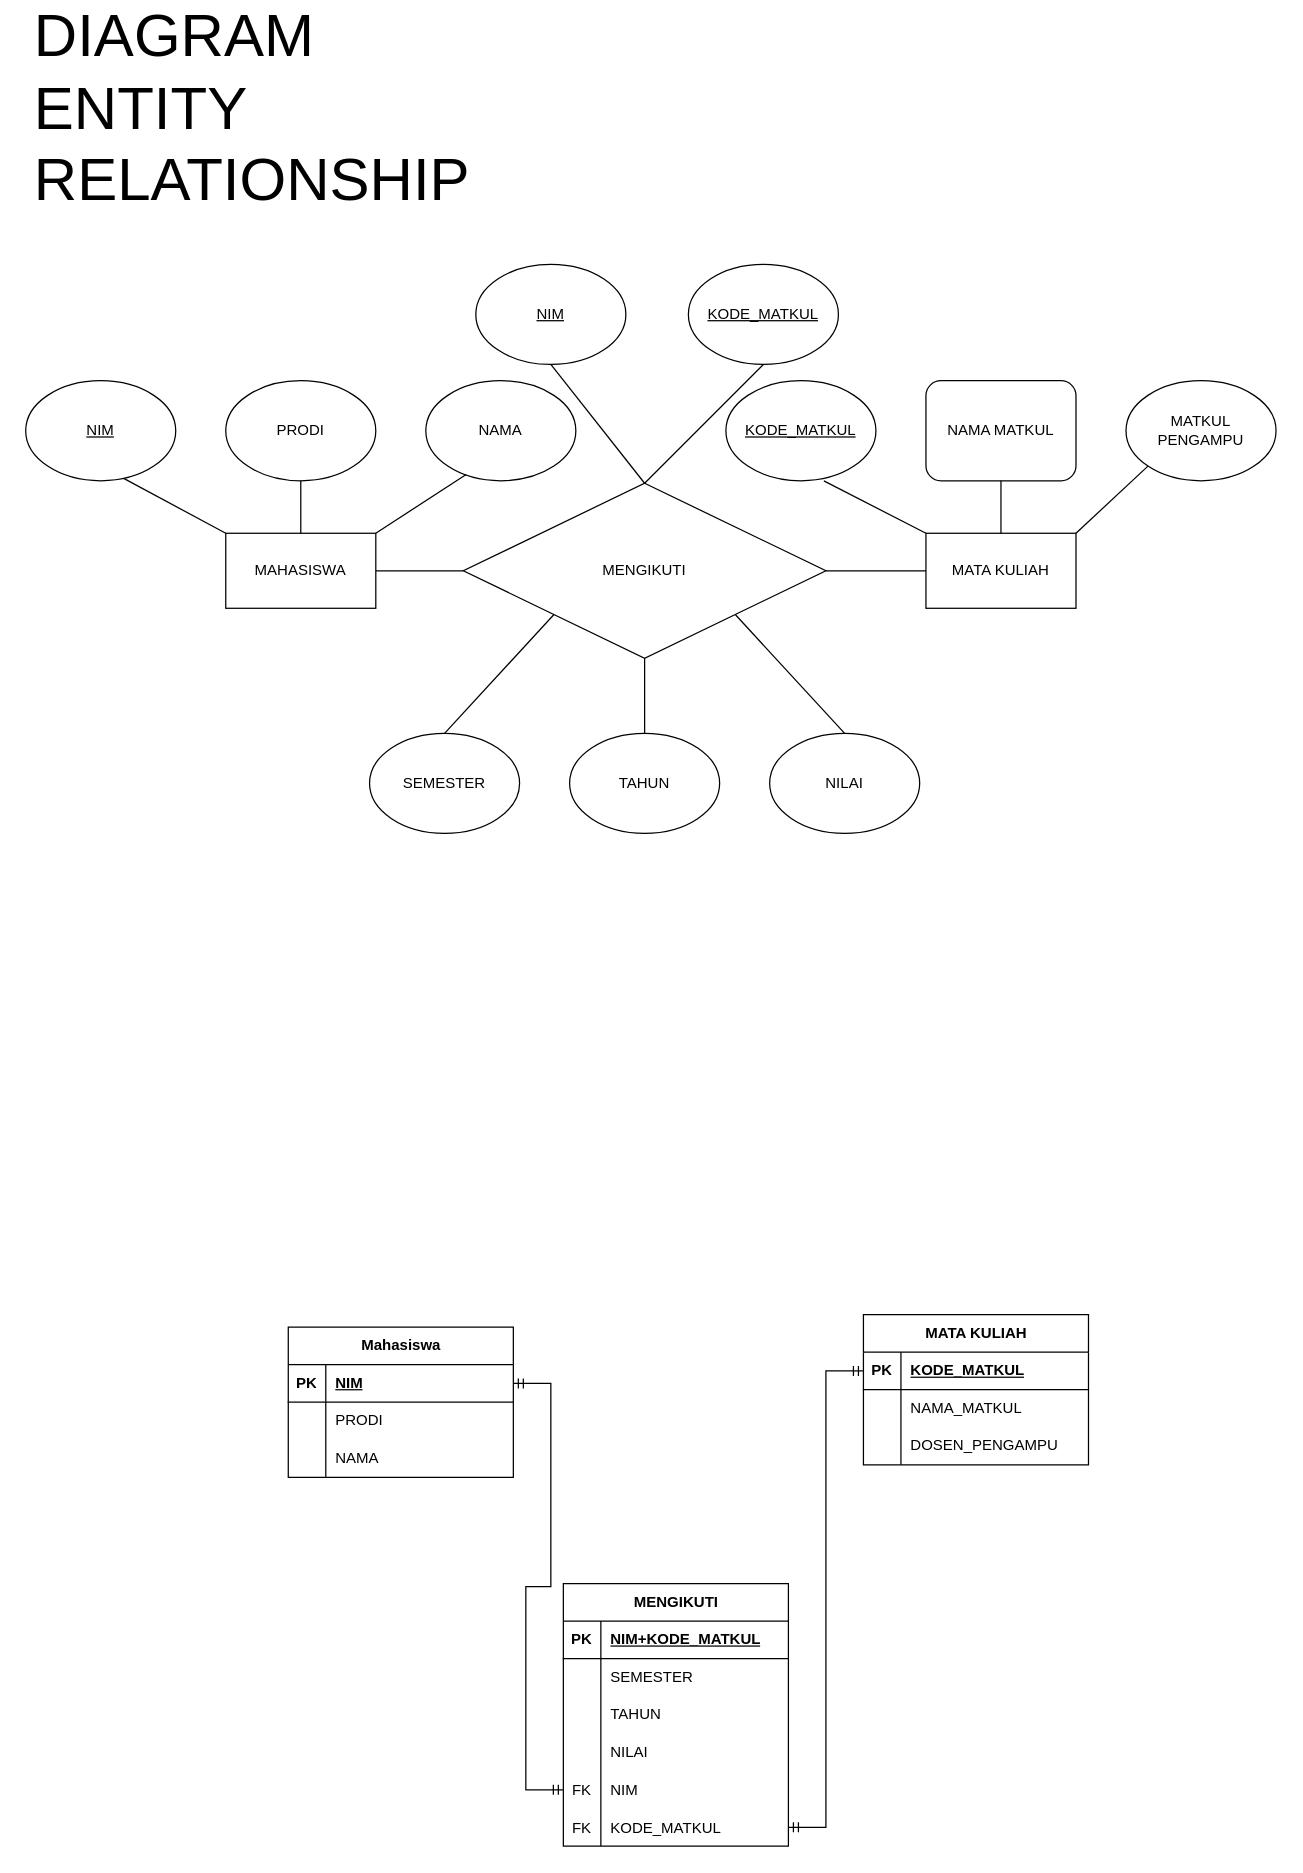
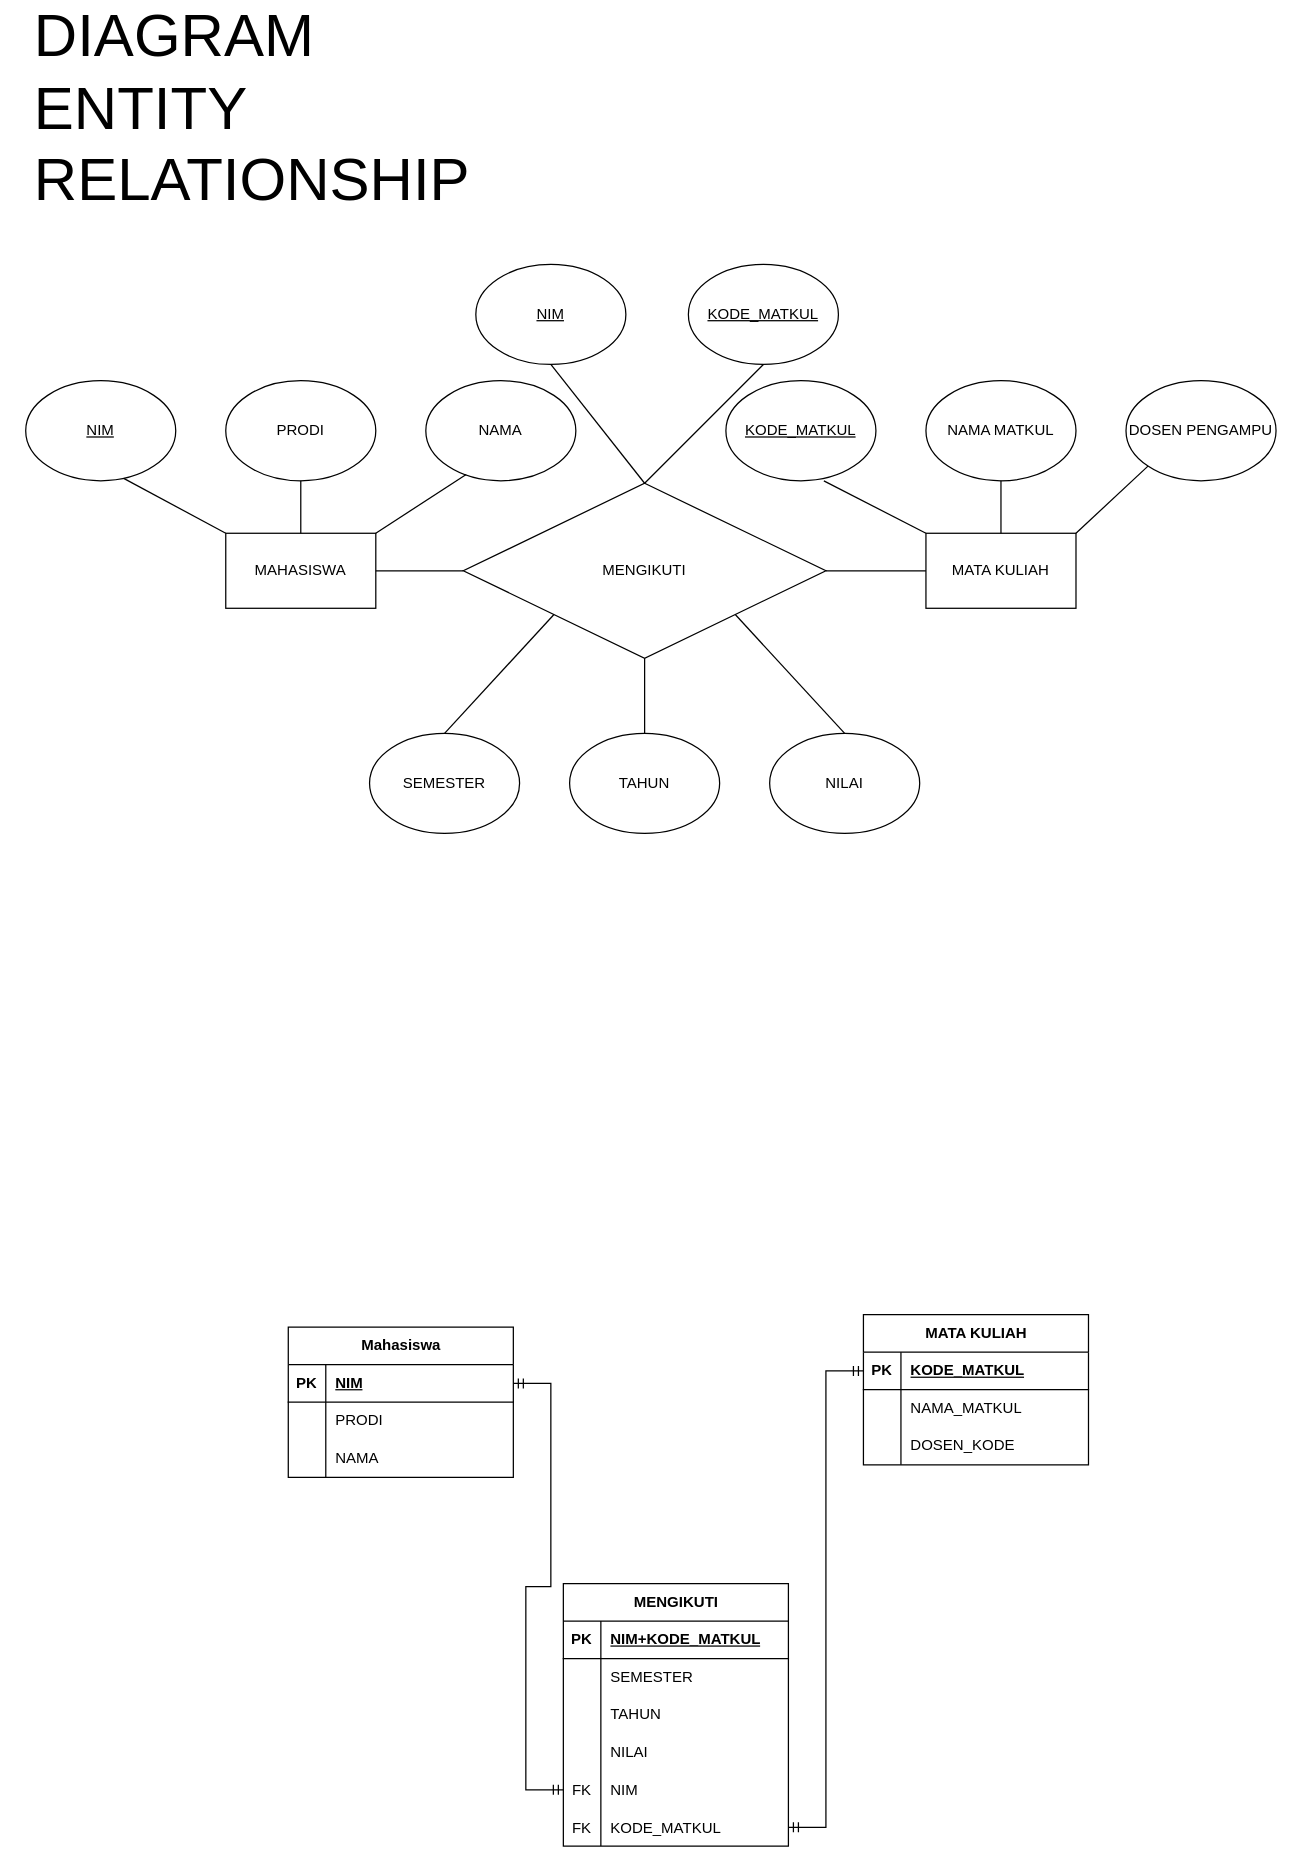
(1001, 431) -> (1001, 431)
(1201, 431) -> (1201, 431)
(969, 1446) -> (953, 1446)
